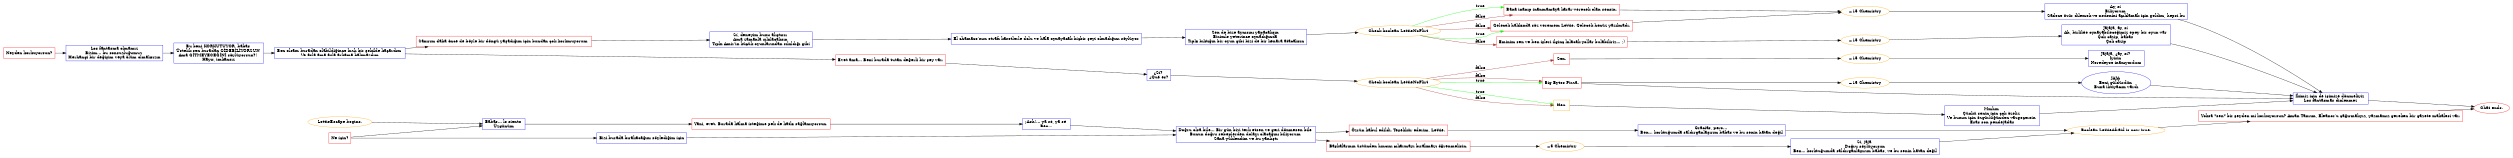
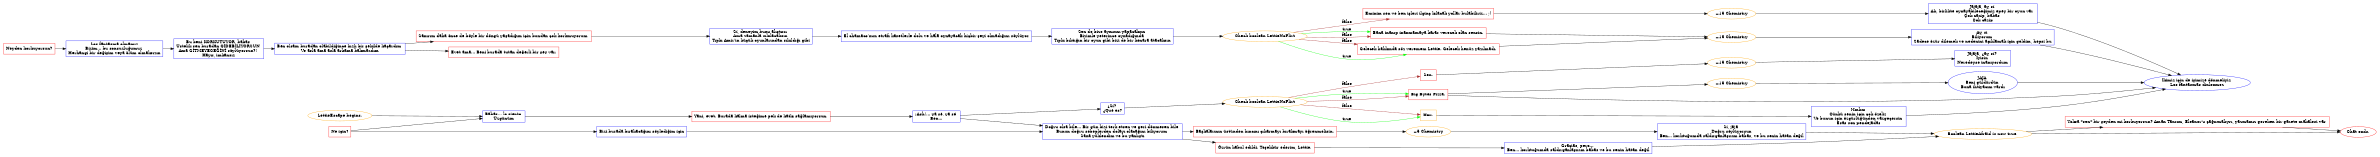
(1045, 69) -> (1029, 112)
(2331, 99) -> (2197, 83)
(2420, 103) -> (2184, 133)
